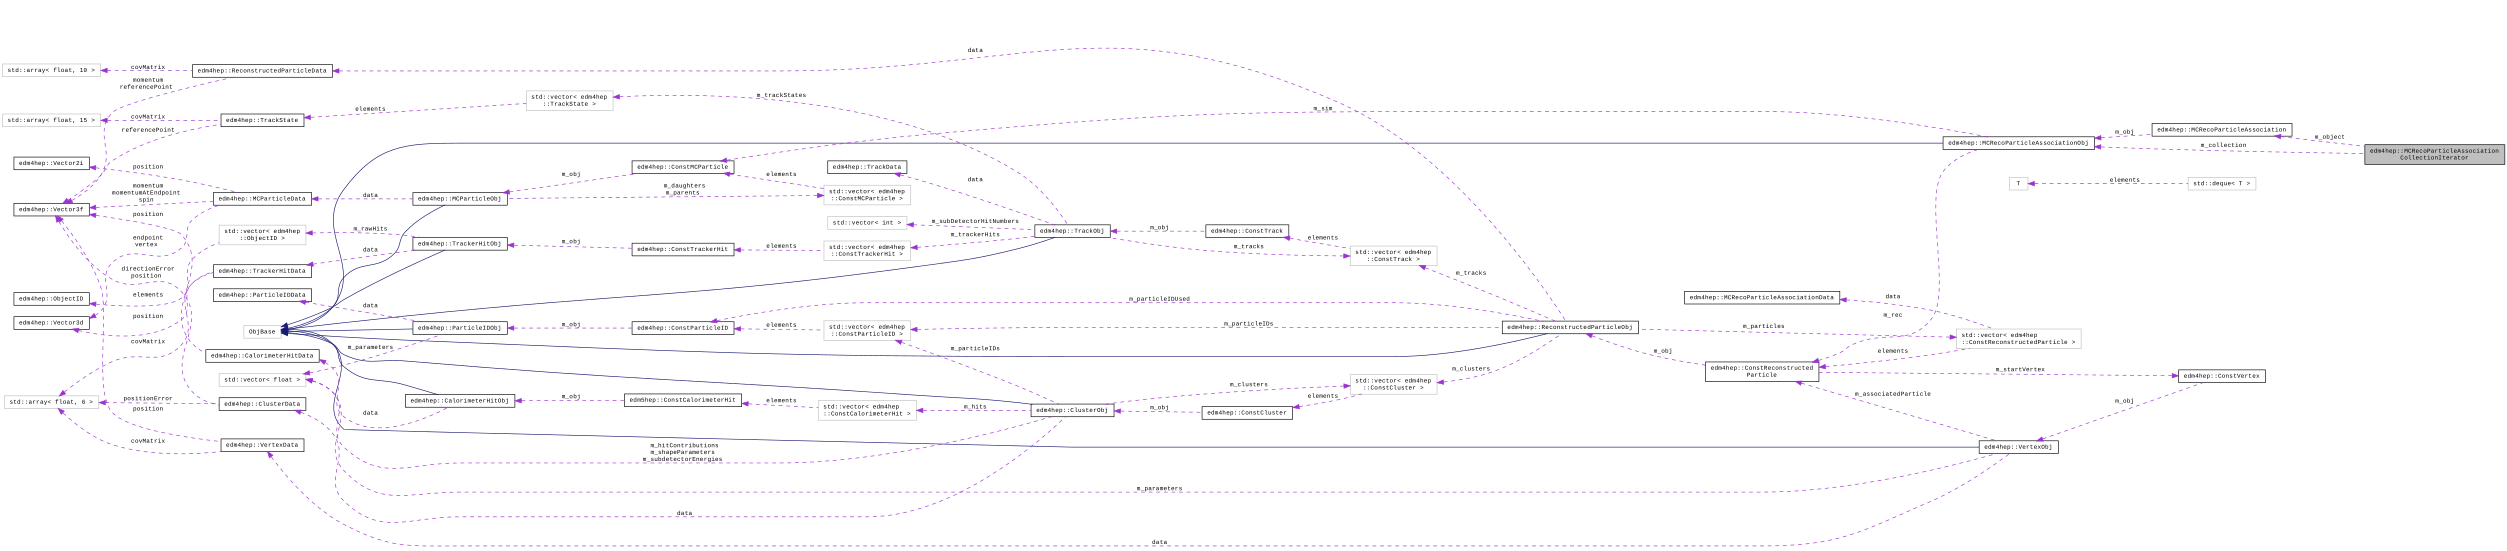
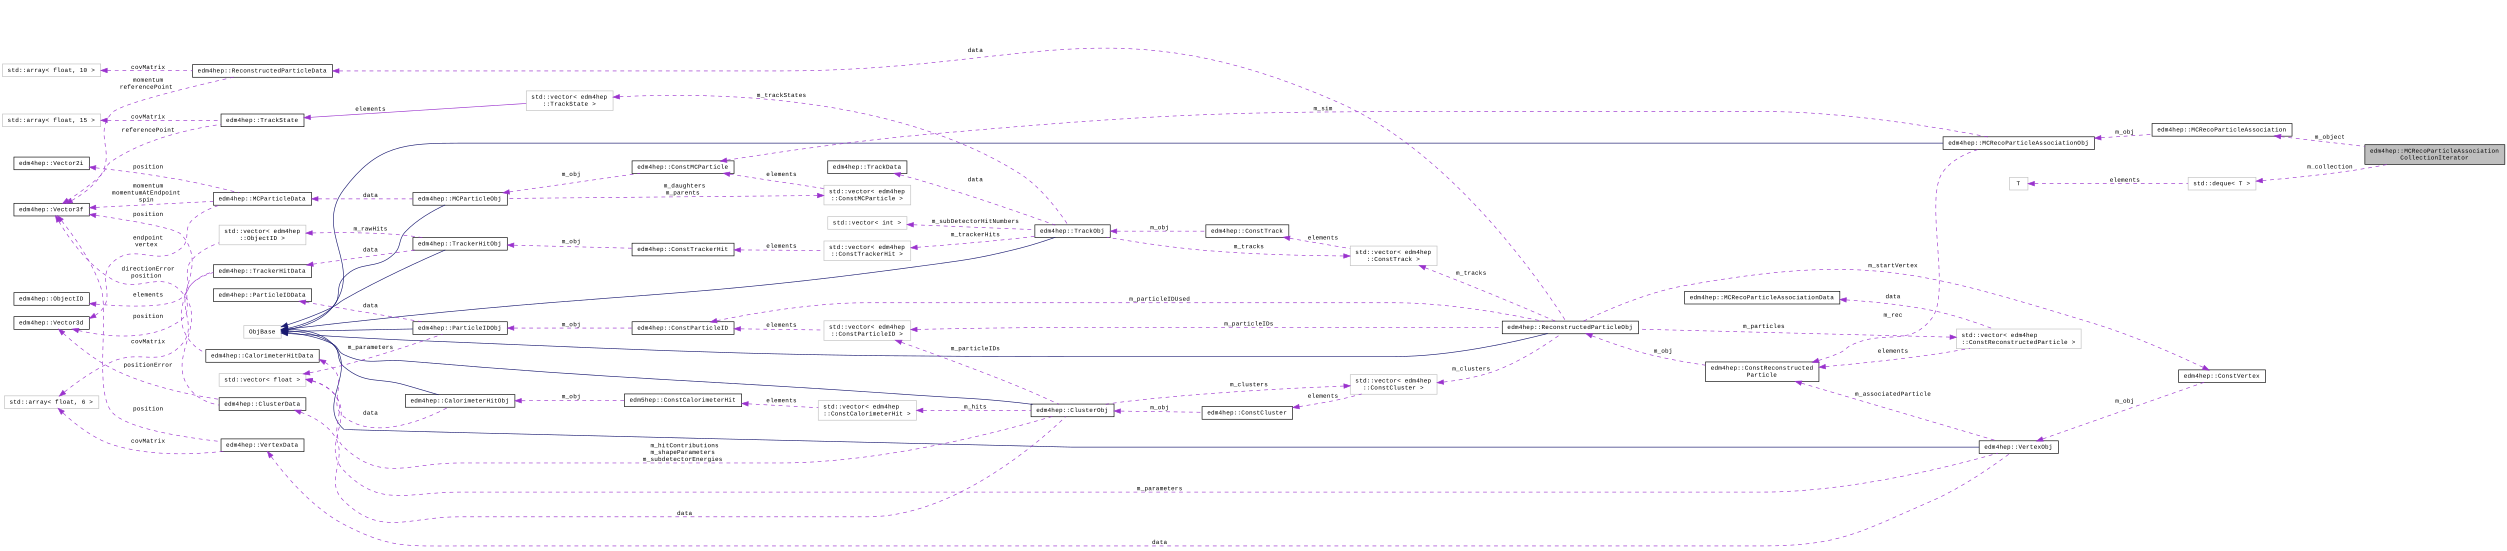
(418, 110) -> (418, 110)
(2233, 151) -> (2326, 174)
(1996, 374) -> (1897, 273)
(162, 403) -> (136, 379)
